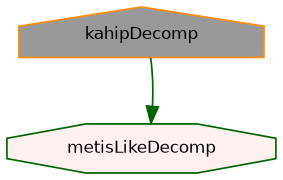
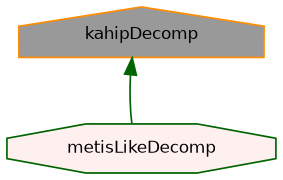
(153, 82) -> (130, 99)
